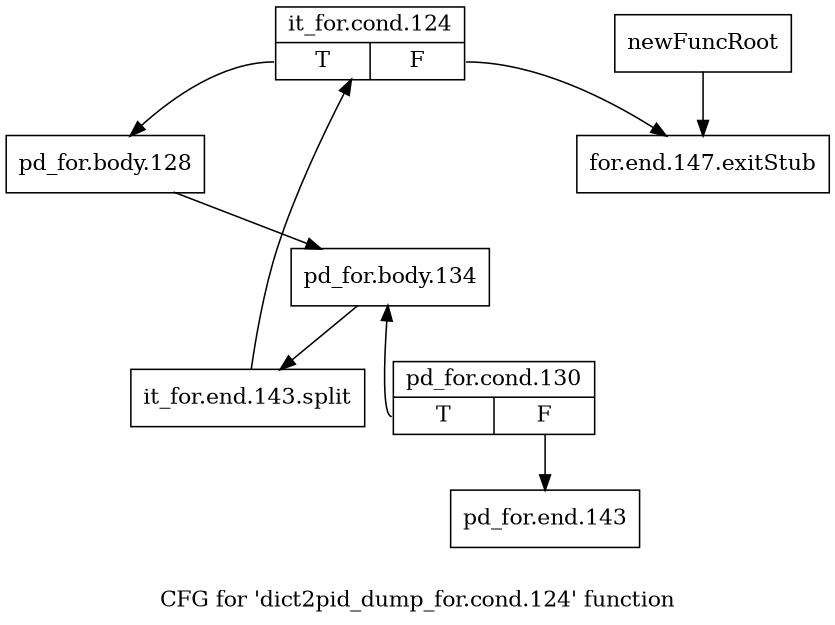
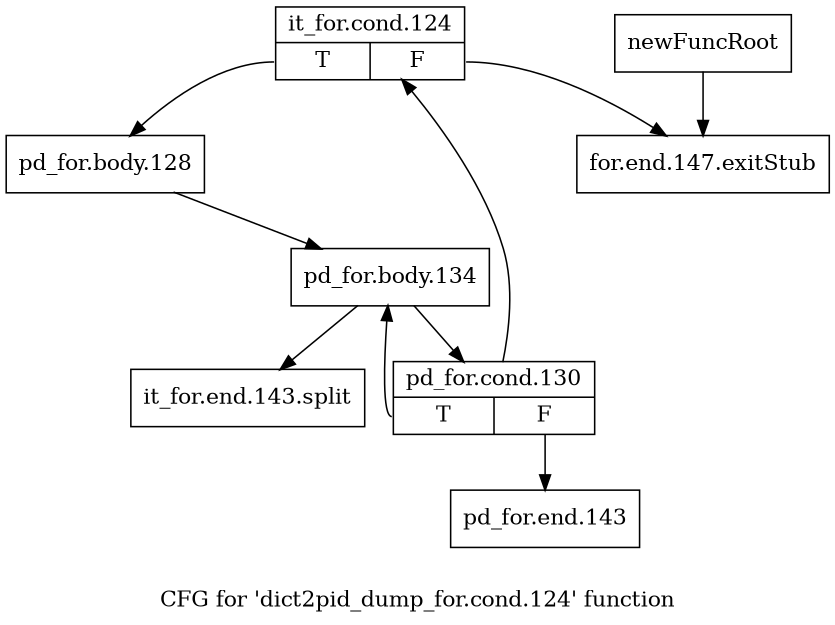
(287, 220) -> (491, 216)
none -> (434, 328)
